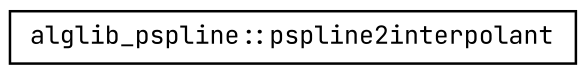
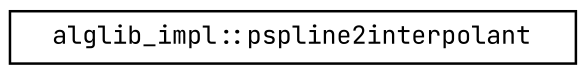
(293, 37) -> (293, 37)
